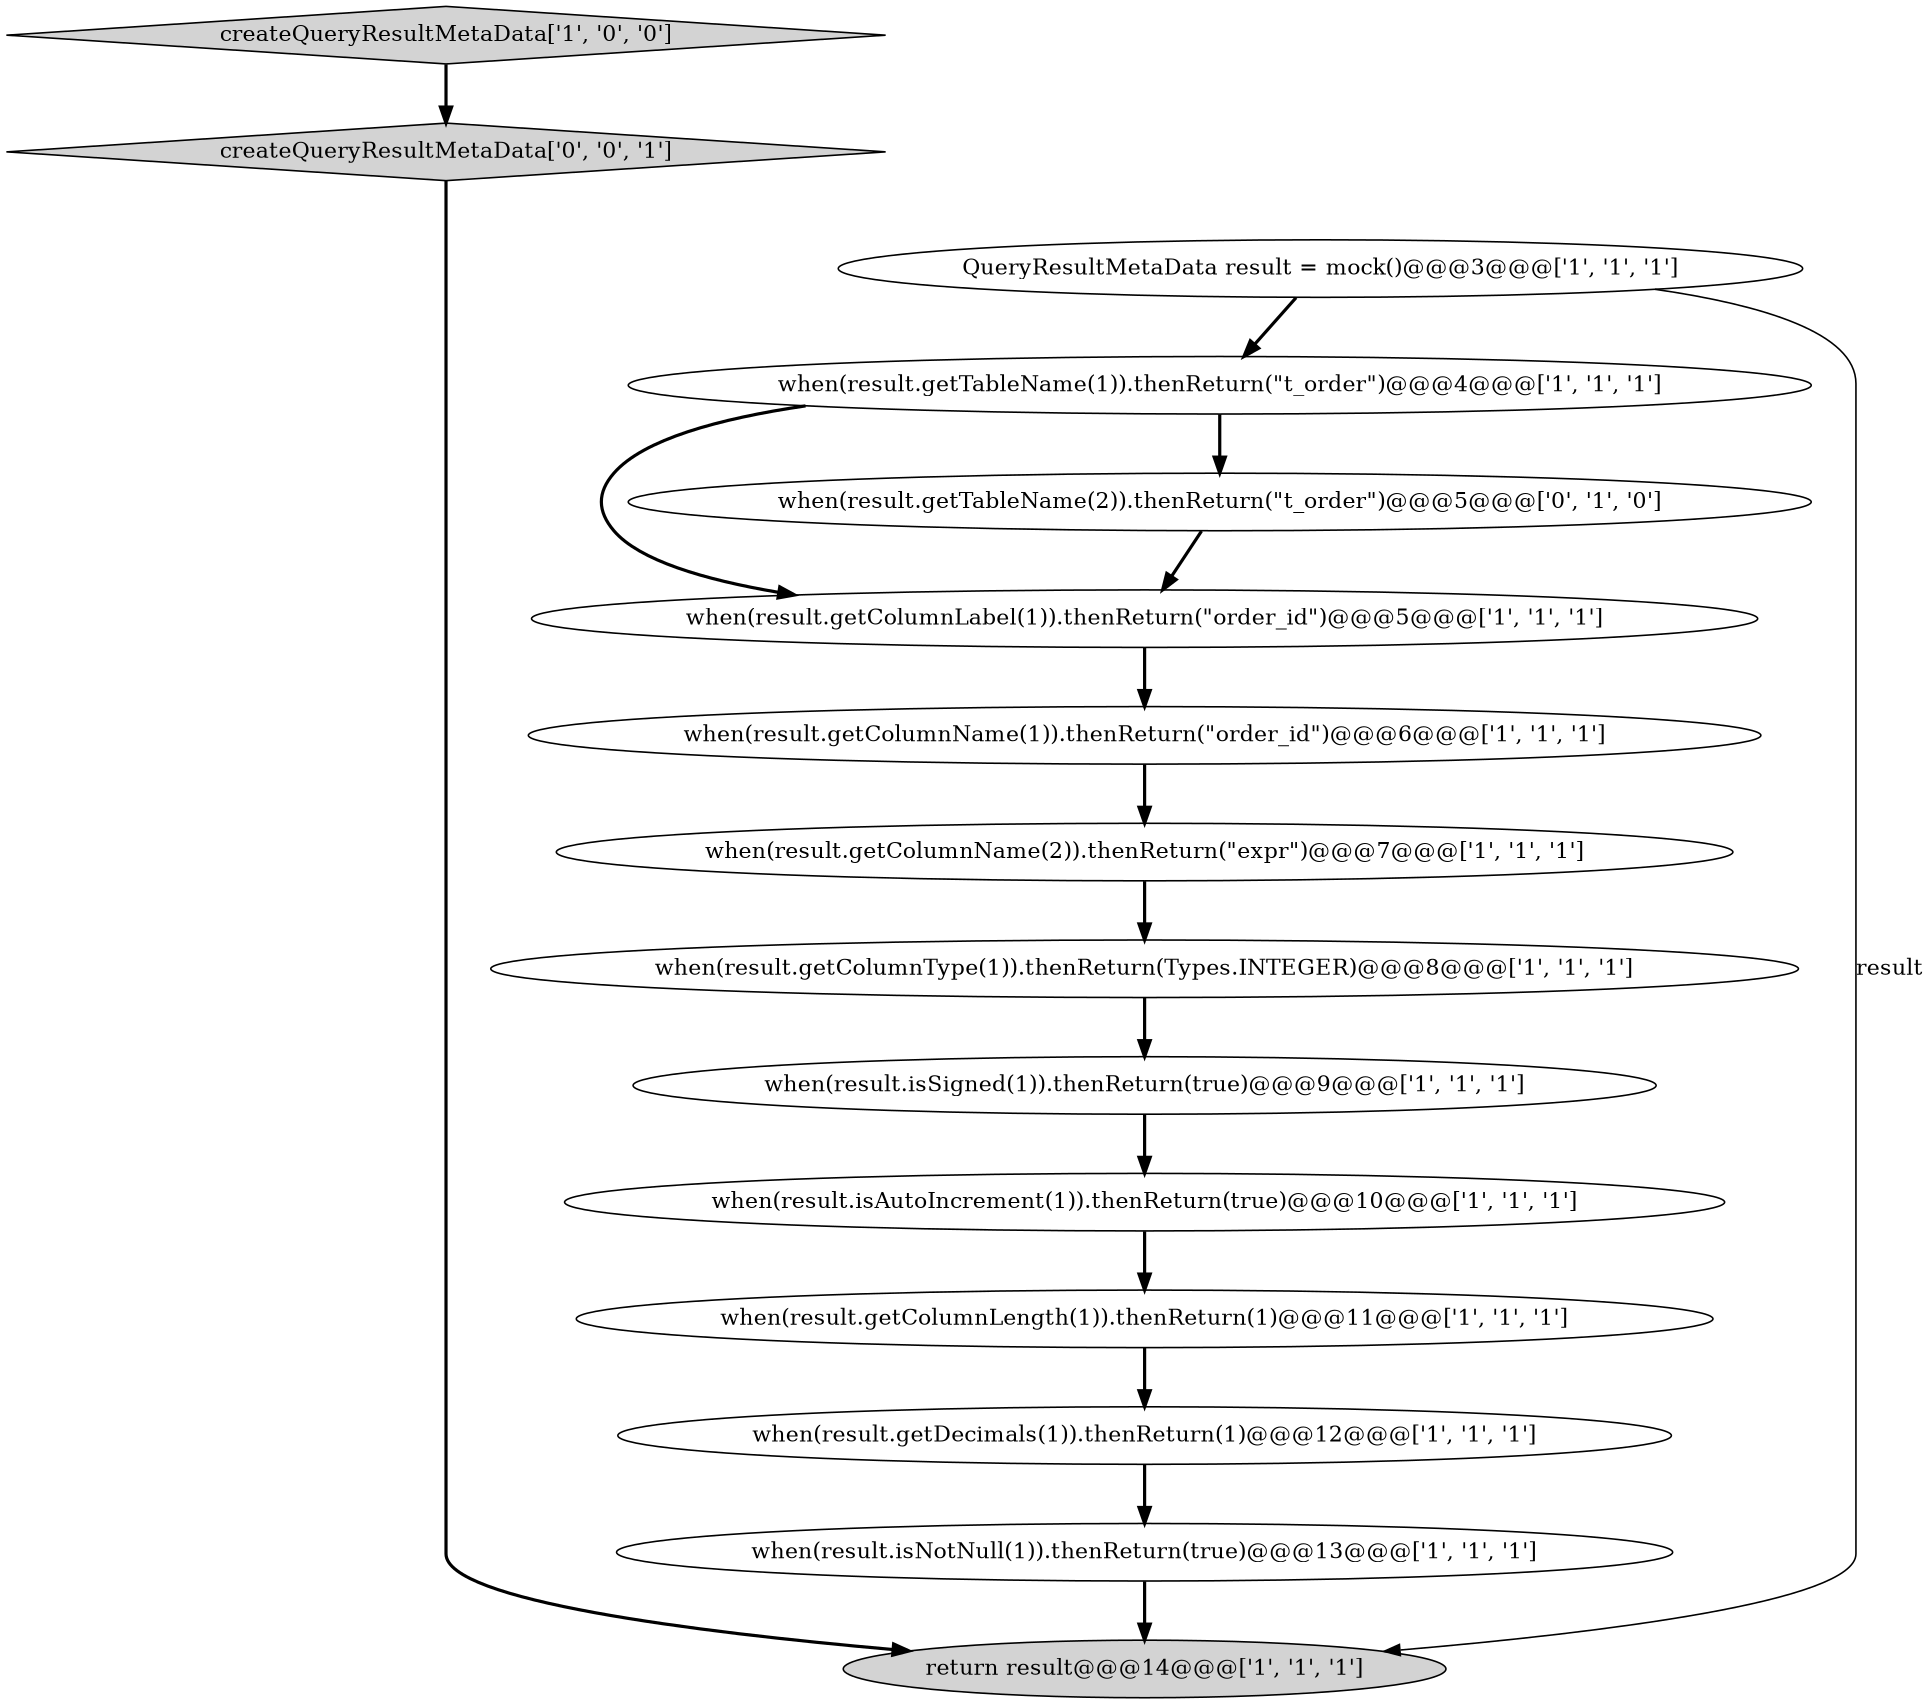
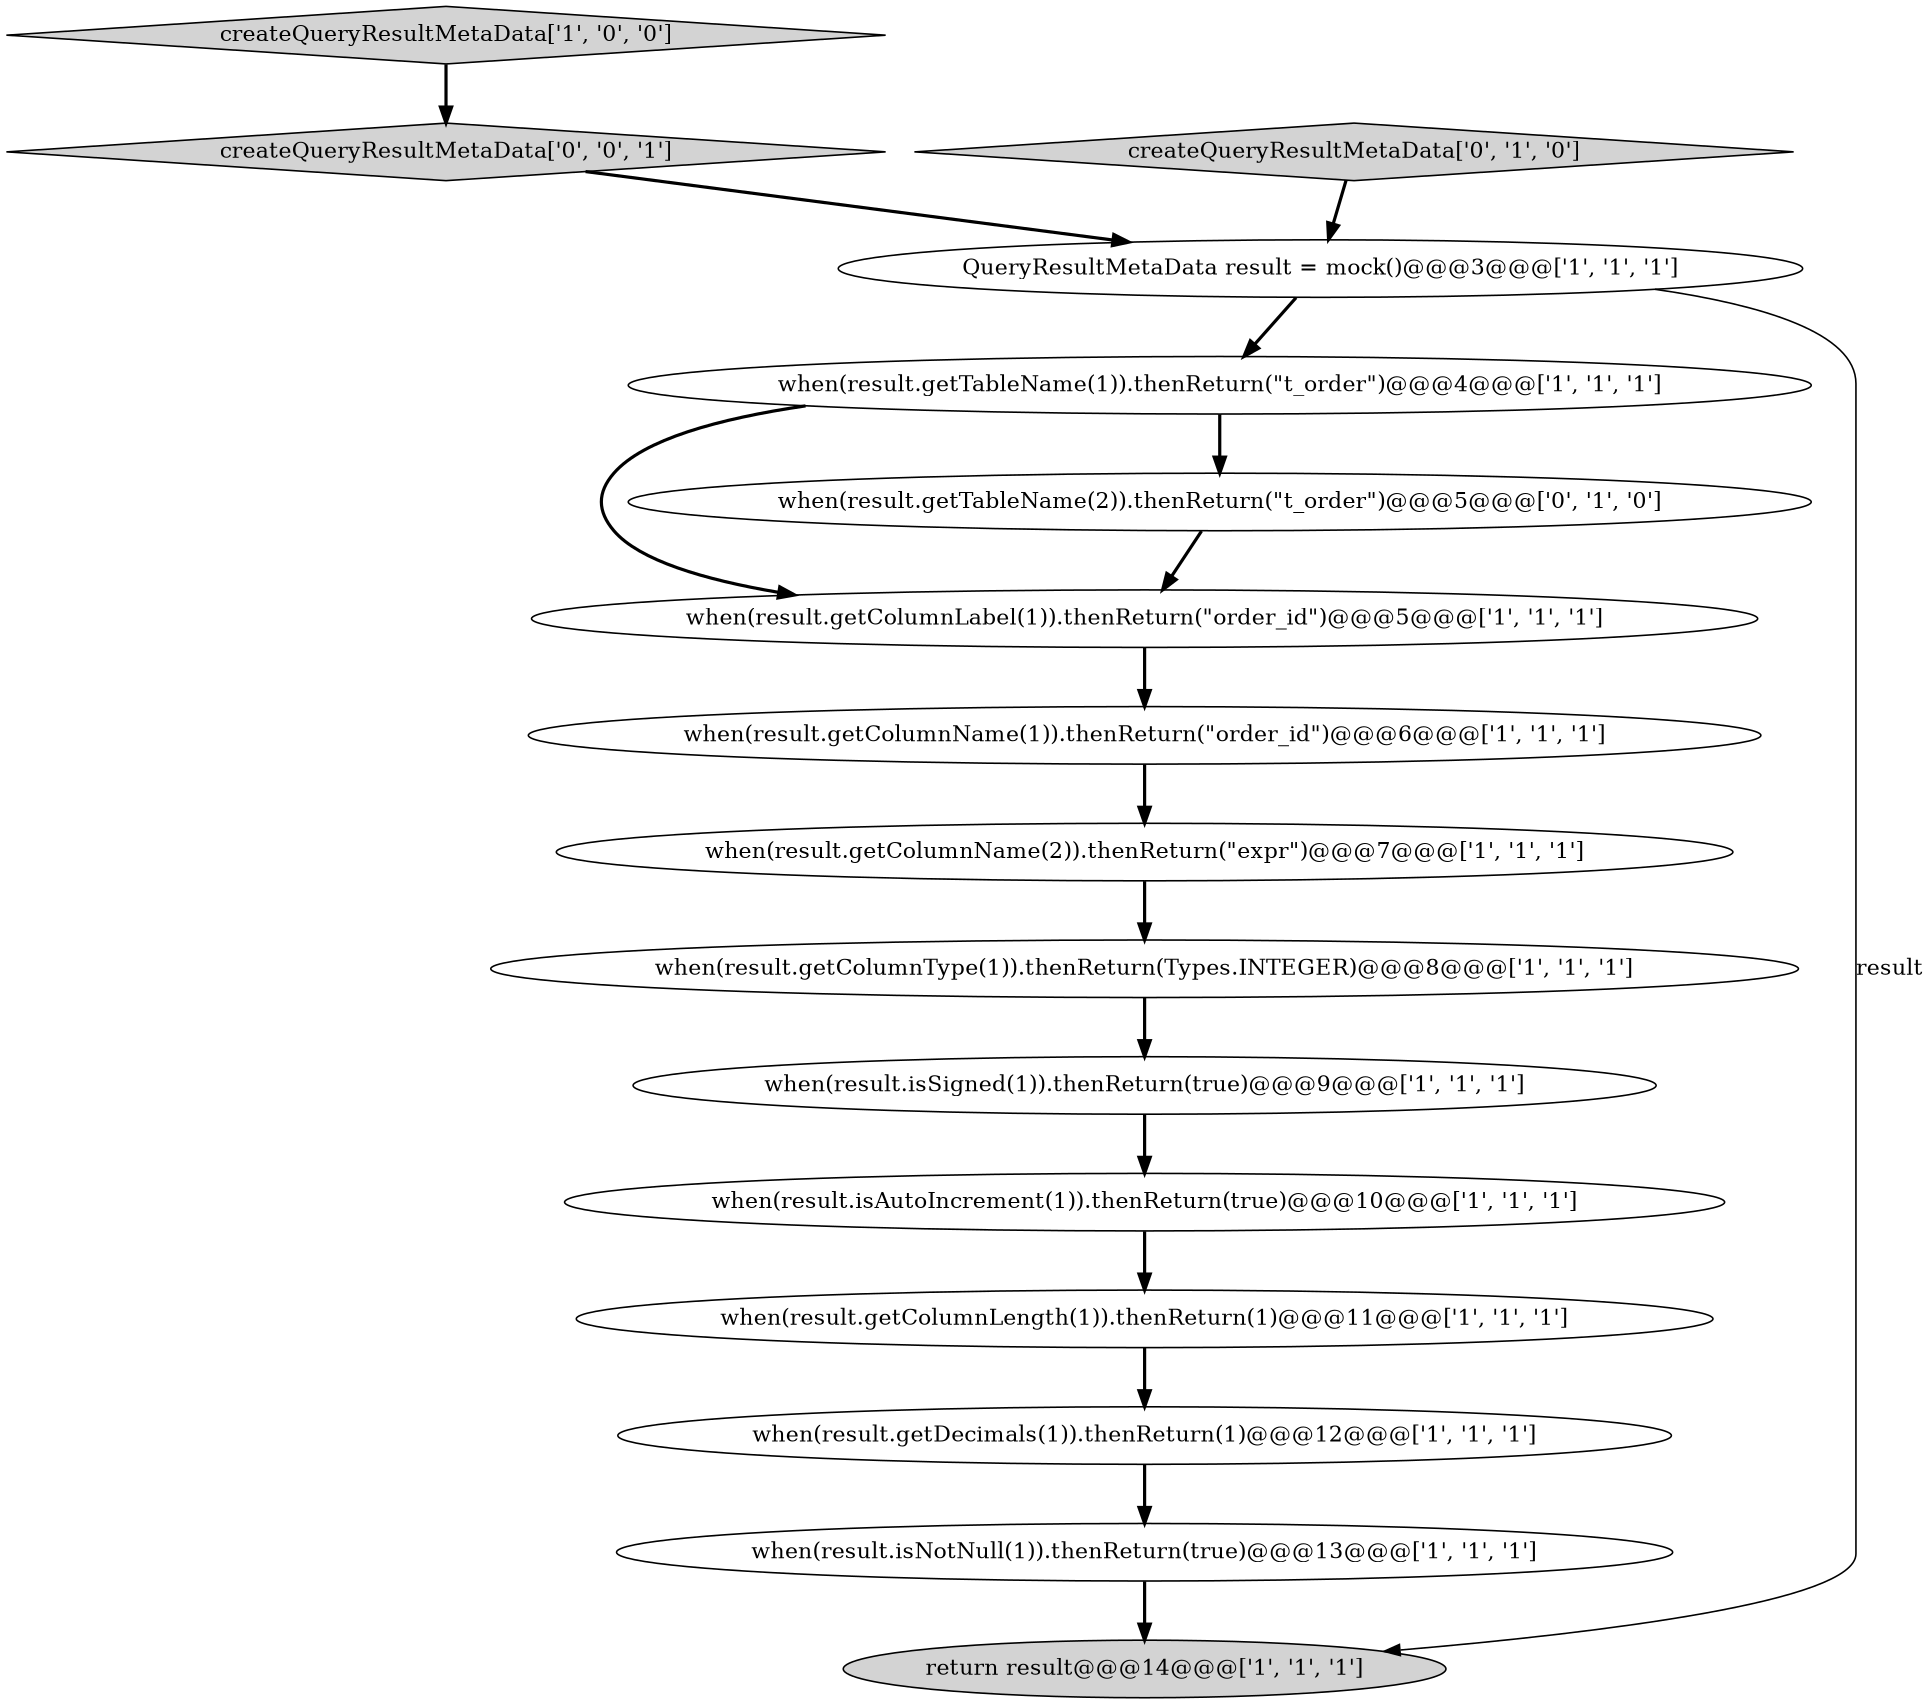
none -> (1354, 152)
(446, 1100) -> (849, 206)
